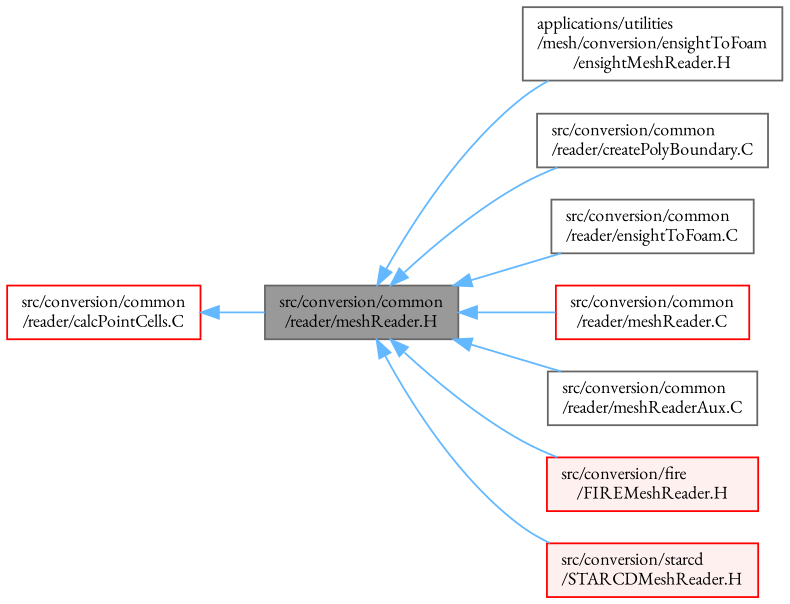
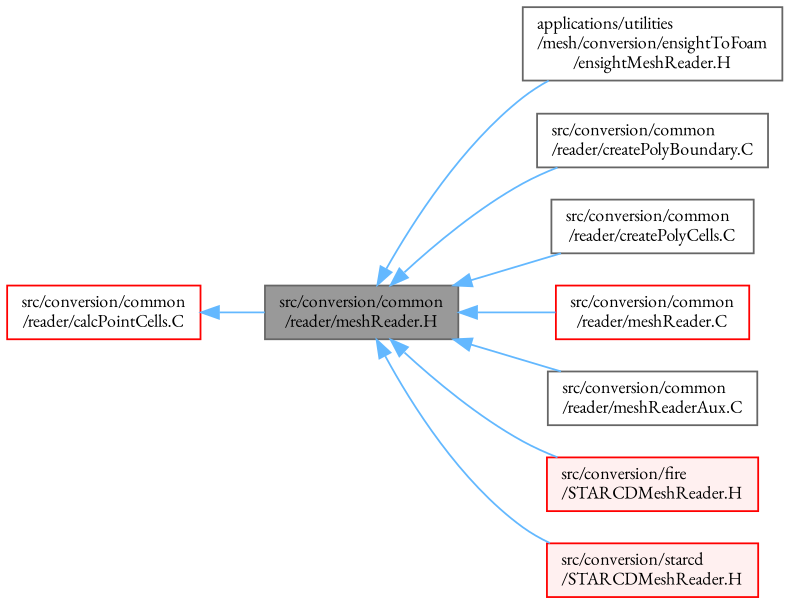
(653, 226) -> (653, 226)
(653, 484) -> (653, 484)
